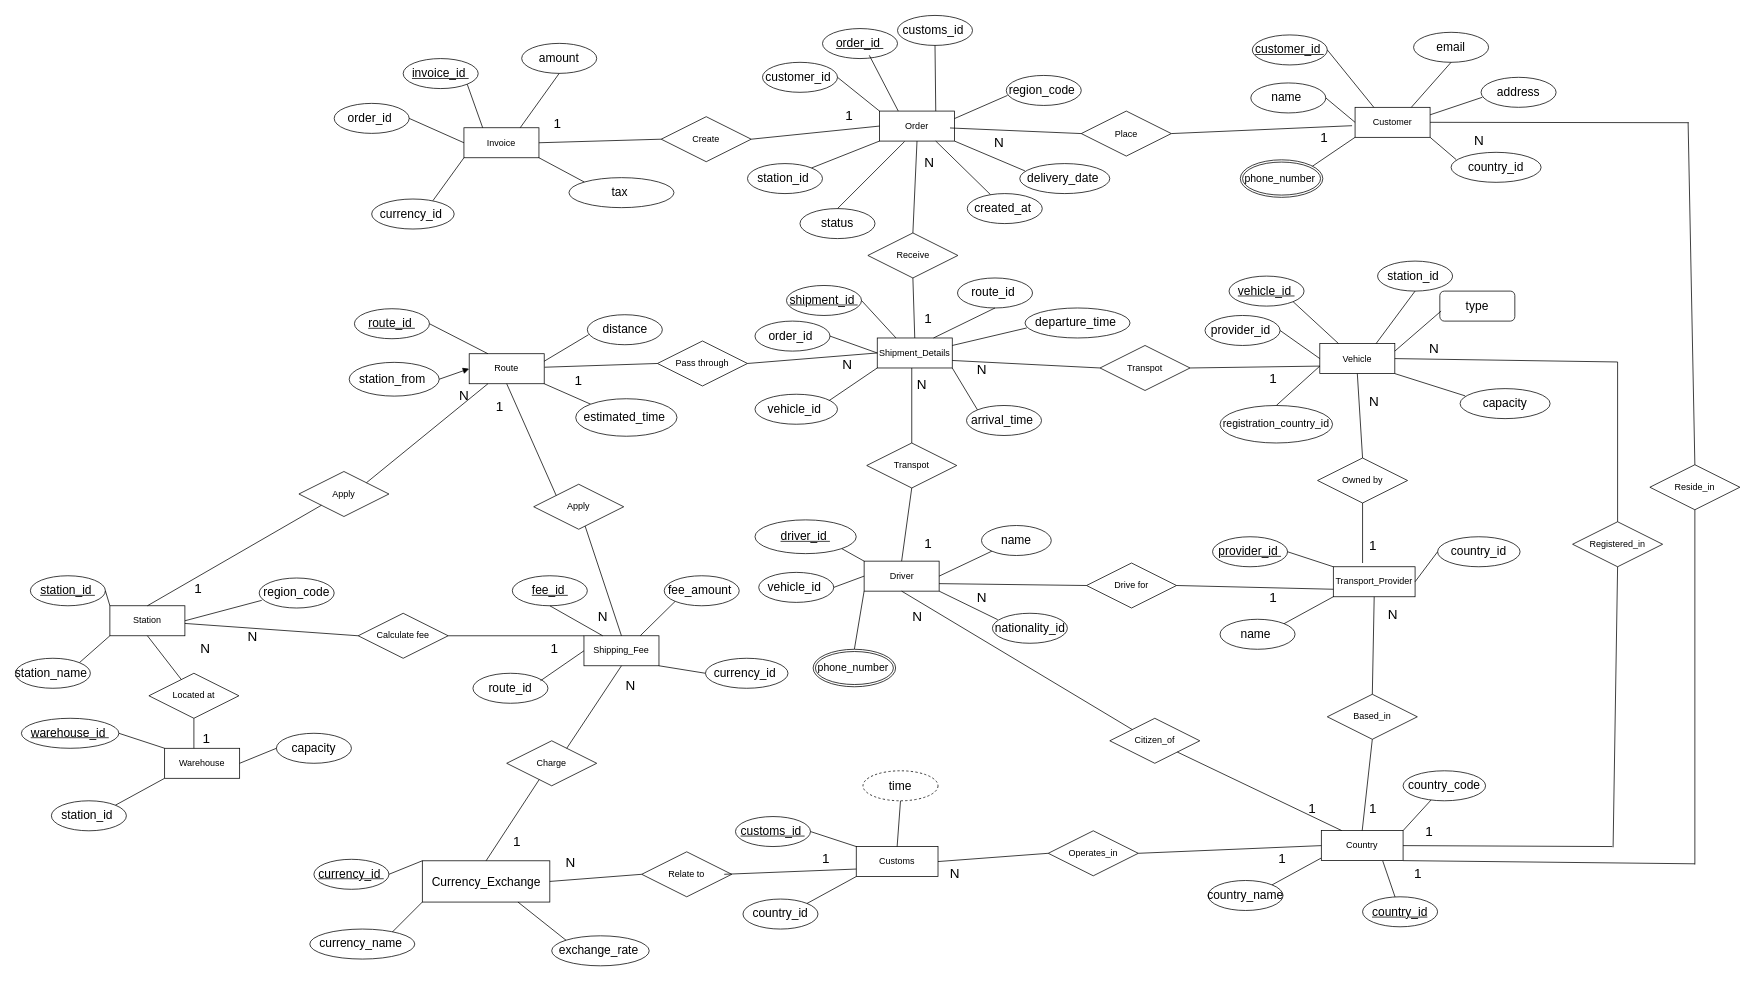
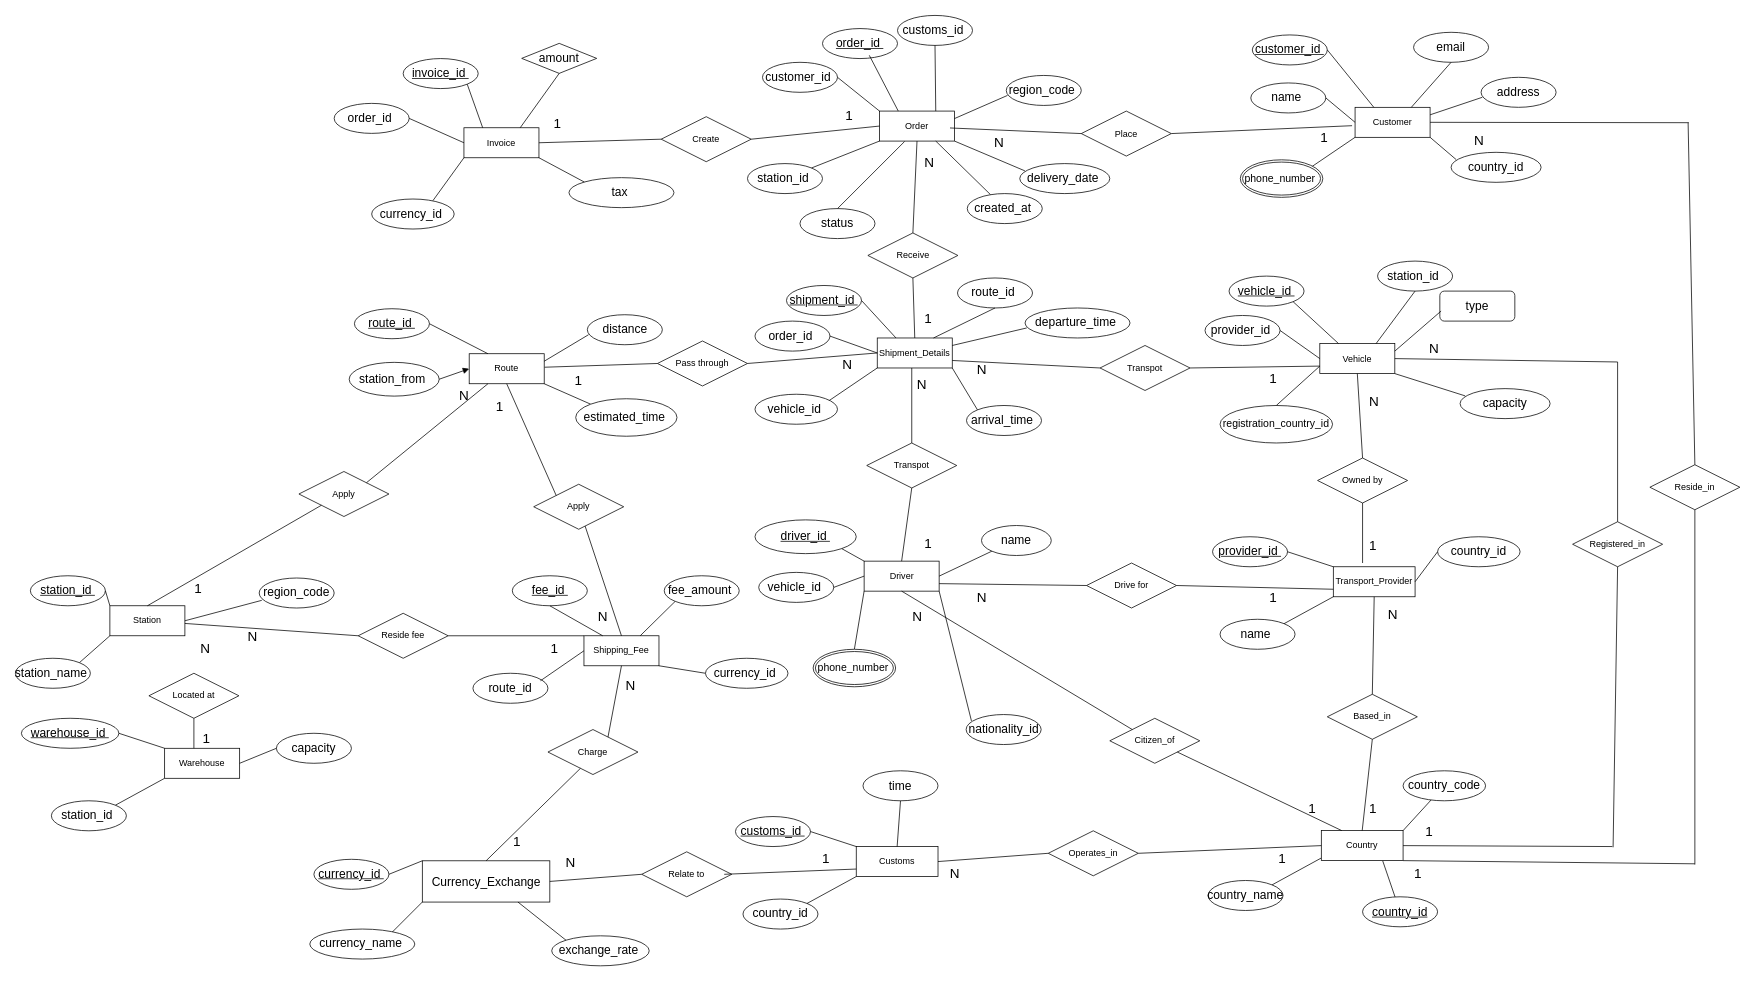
(559, 58) -> (559, 58)
(1030, 628) -> (1004, 729)
(403, 636) -> (403, 636)
(165, 658) -> none
(552, 763) -> (593, 752)
(900, 786) -> (900, 786)
